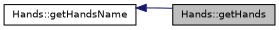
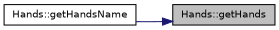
(160, 8) -> (149, 22)
